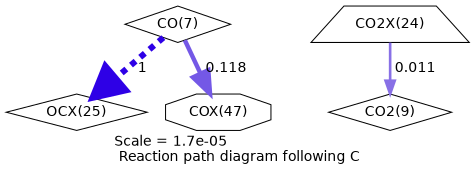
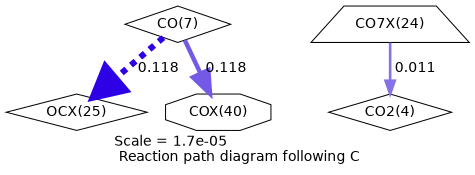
(390, 24) -> (390, 24)
(140, 68) -> (157, 68)
(218, 112) -> (218, 112)
(390, 112) -> (390, 112)
